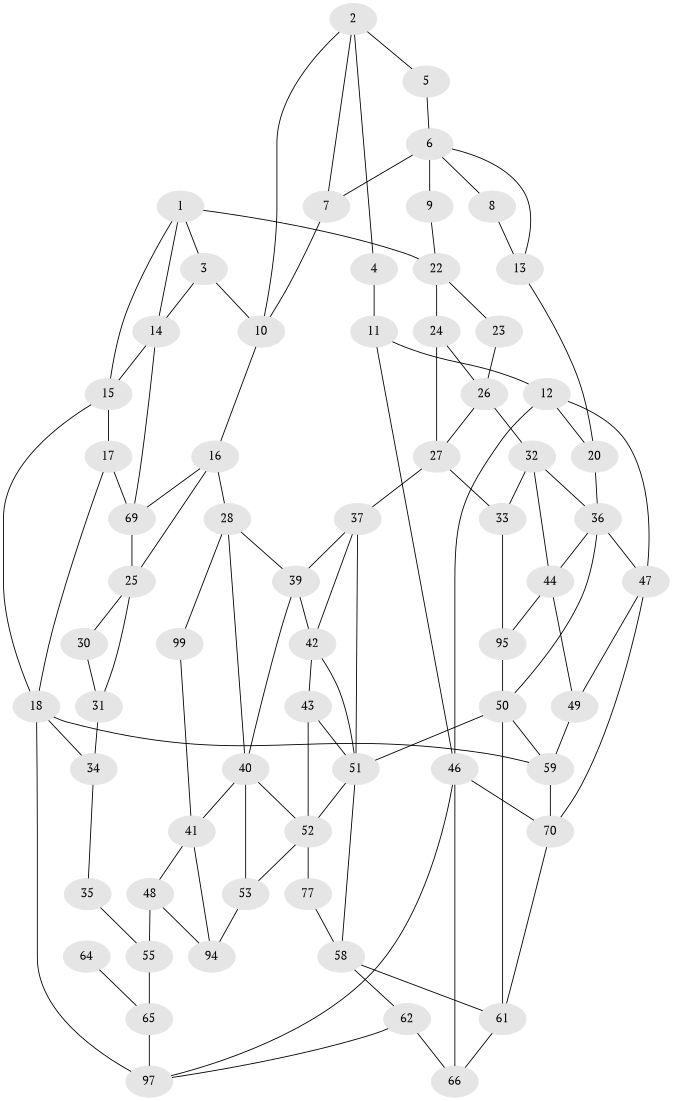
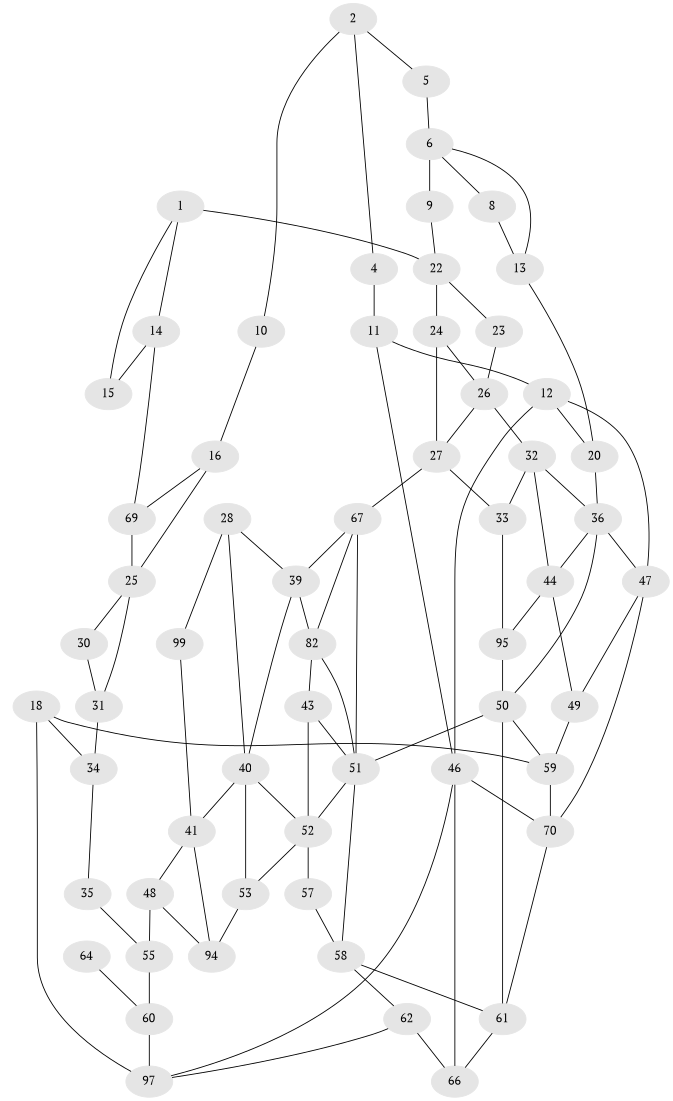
(326, 207) -> none
(204, 269) -> none
(109, 457) -> none
(221, 488) -> none
(358, 519) -> (358, 519)
(3, 532) -> none
(312, 644) -> (312, 644)
(308, 894) -> (308, 894)
(149, 1019) -> (149, 1019)
